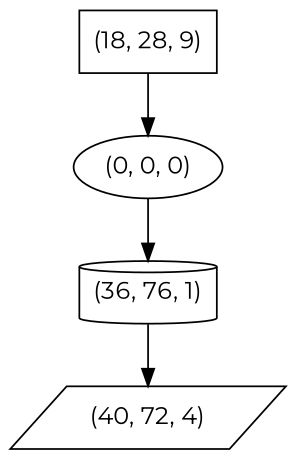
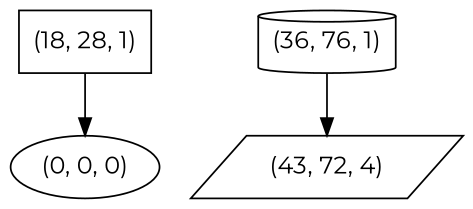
(148, 42) -> (85, 42)
(148, 221) -> none
(148, 418) -> (327, 167)
